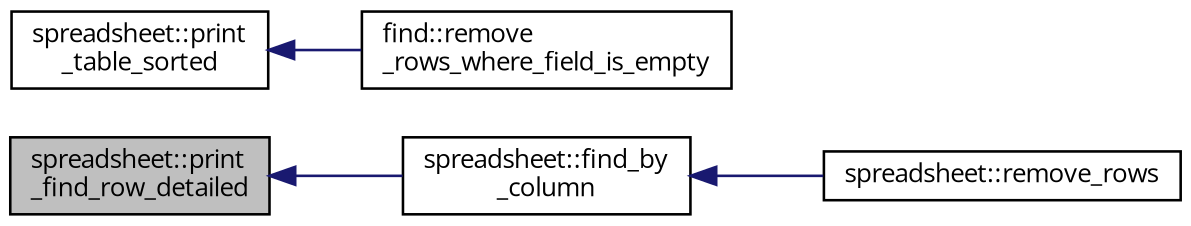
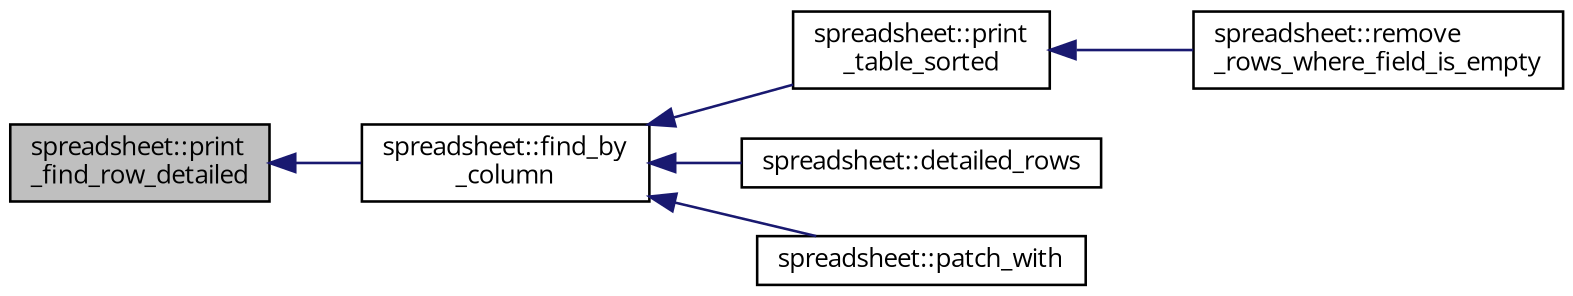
(547, 50) -> (1378, 50)
none -> (734, 101)
(1002, 176) -> (921, 163)
none -> (921, 261)
